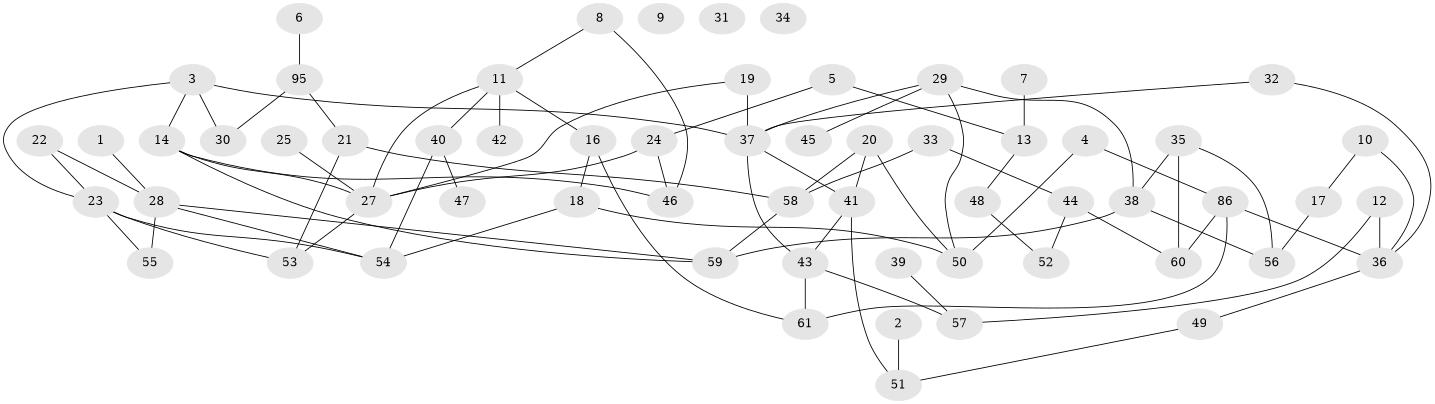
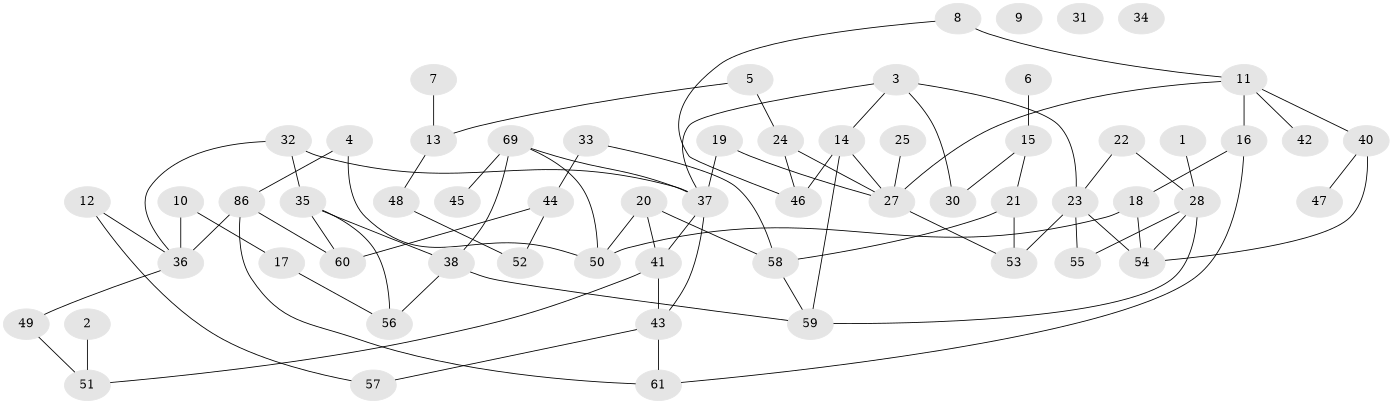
(299, 80) -> (1029, 141)
(940, 80) -> (511, 141)
none -> (294, 166)
(899, 263) -> none
